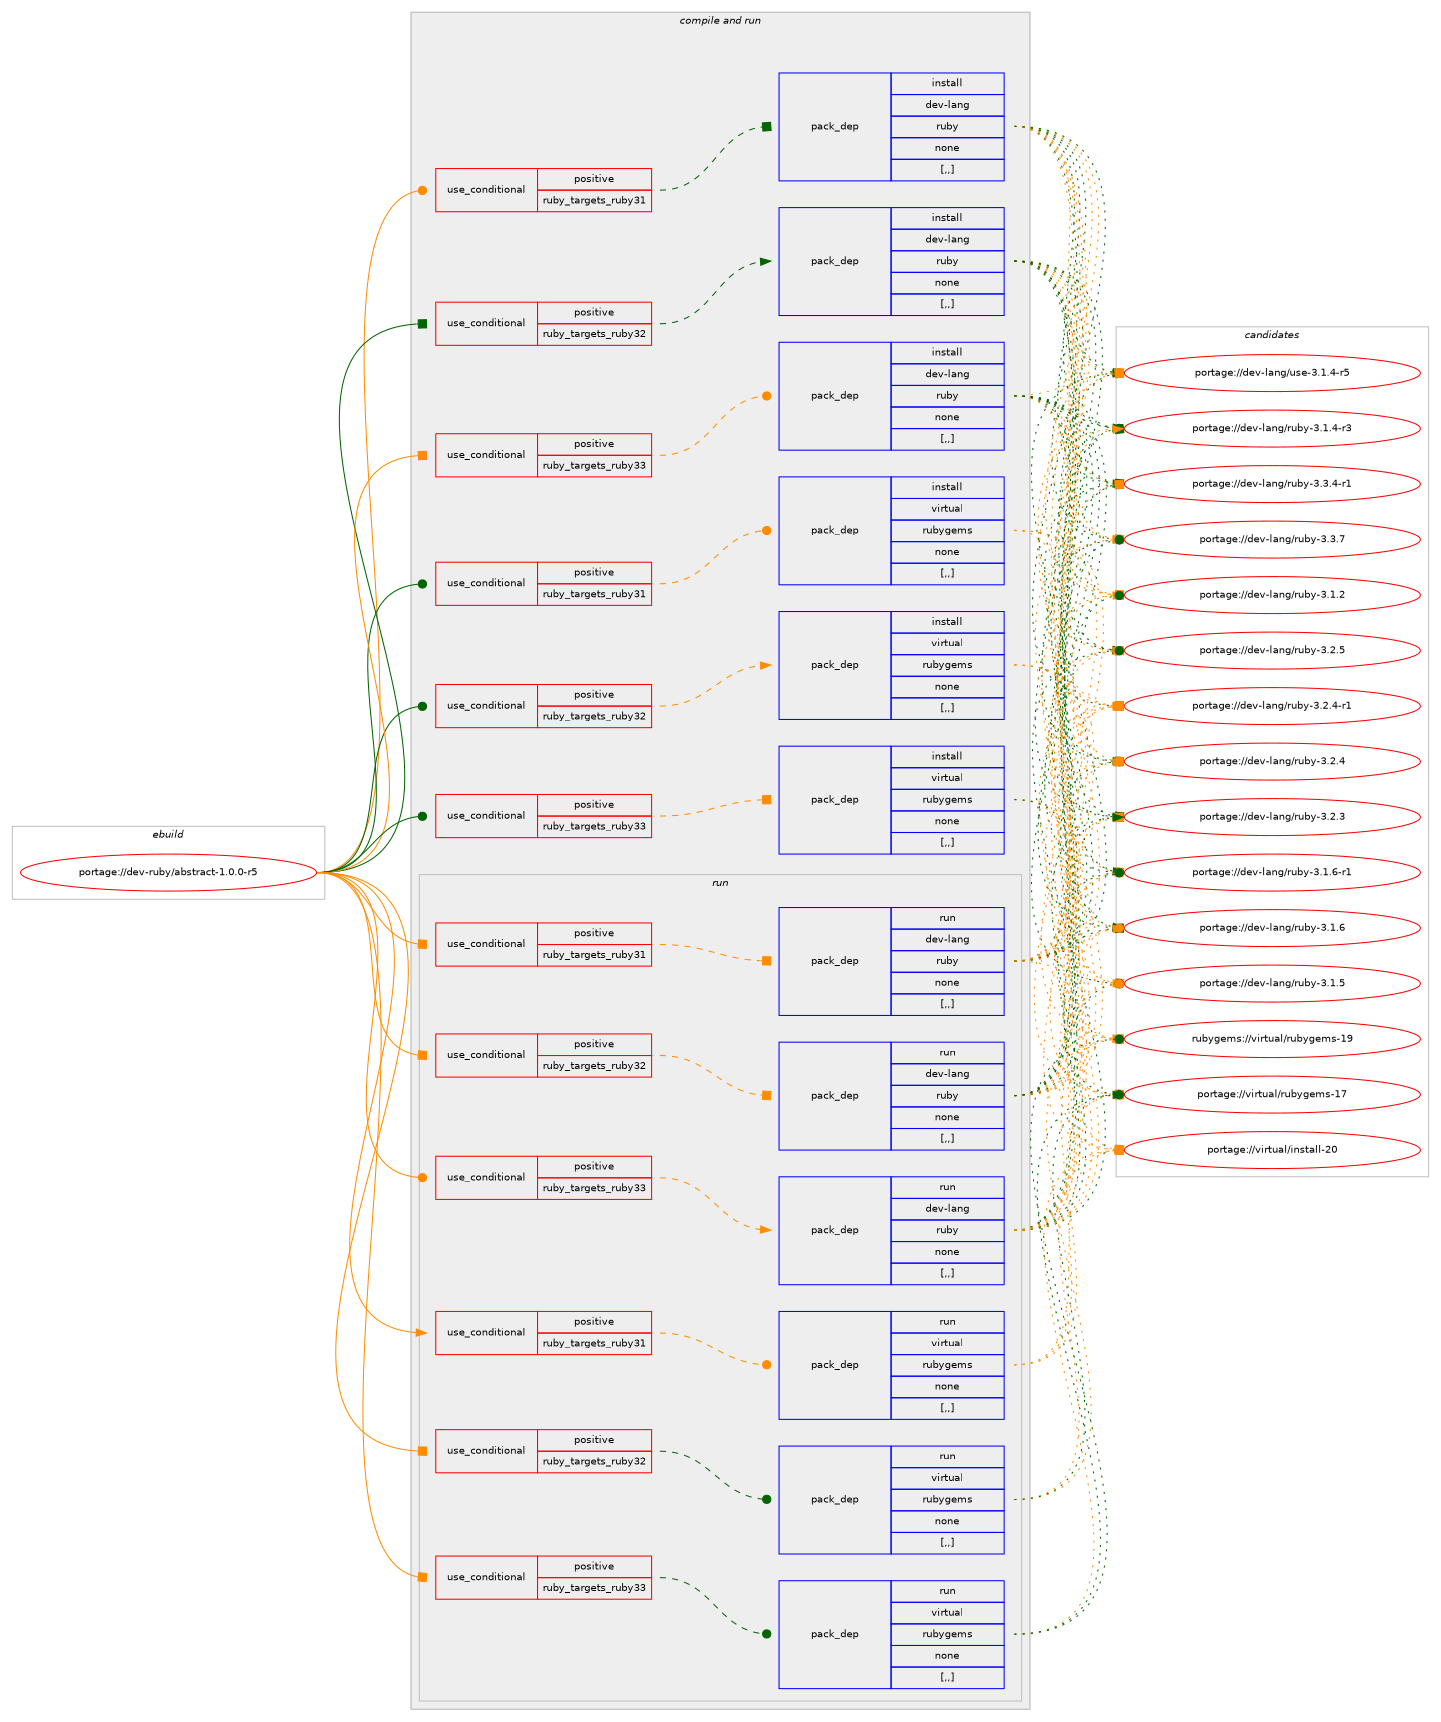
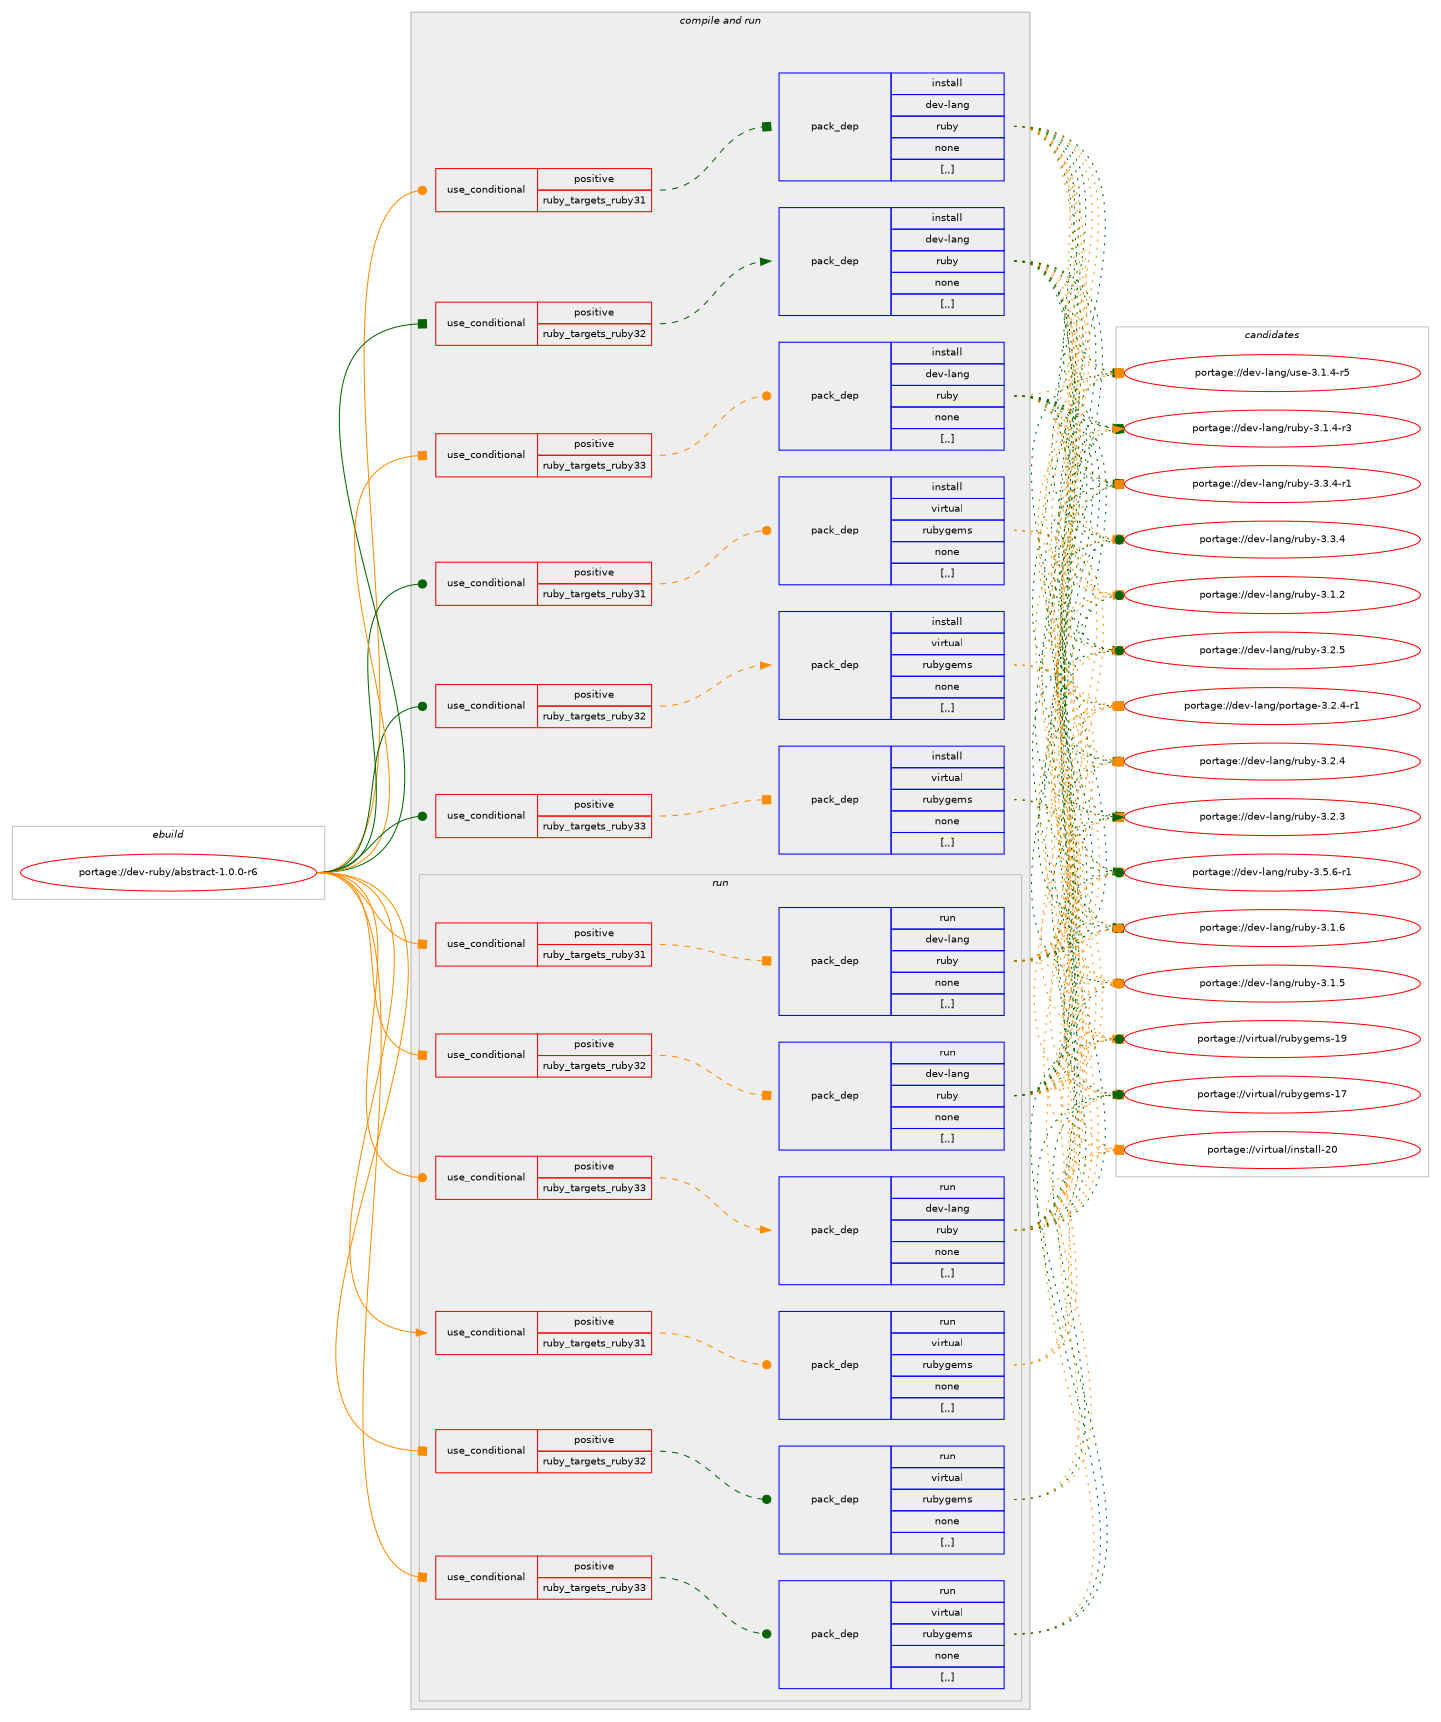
(1272, 540) -> (1272, 540)
(1272, 706) -> (1272, 706)
(169, 873) -> (169, 873)
(1272, 873) -> (1272, 873)
(1272, 1039) -> (1272, 1039)
